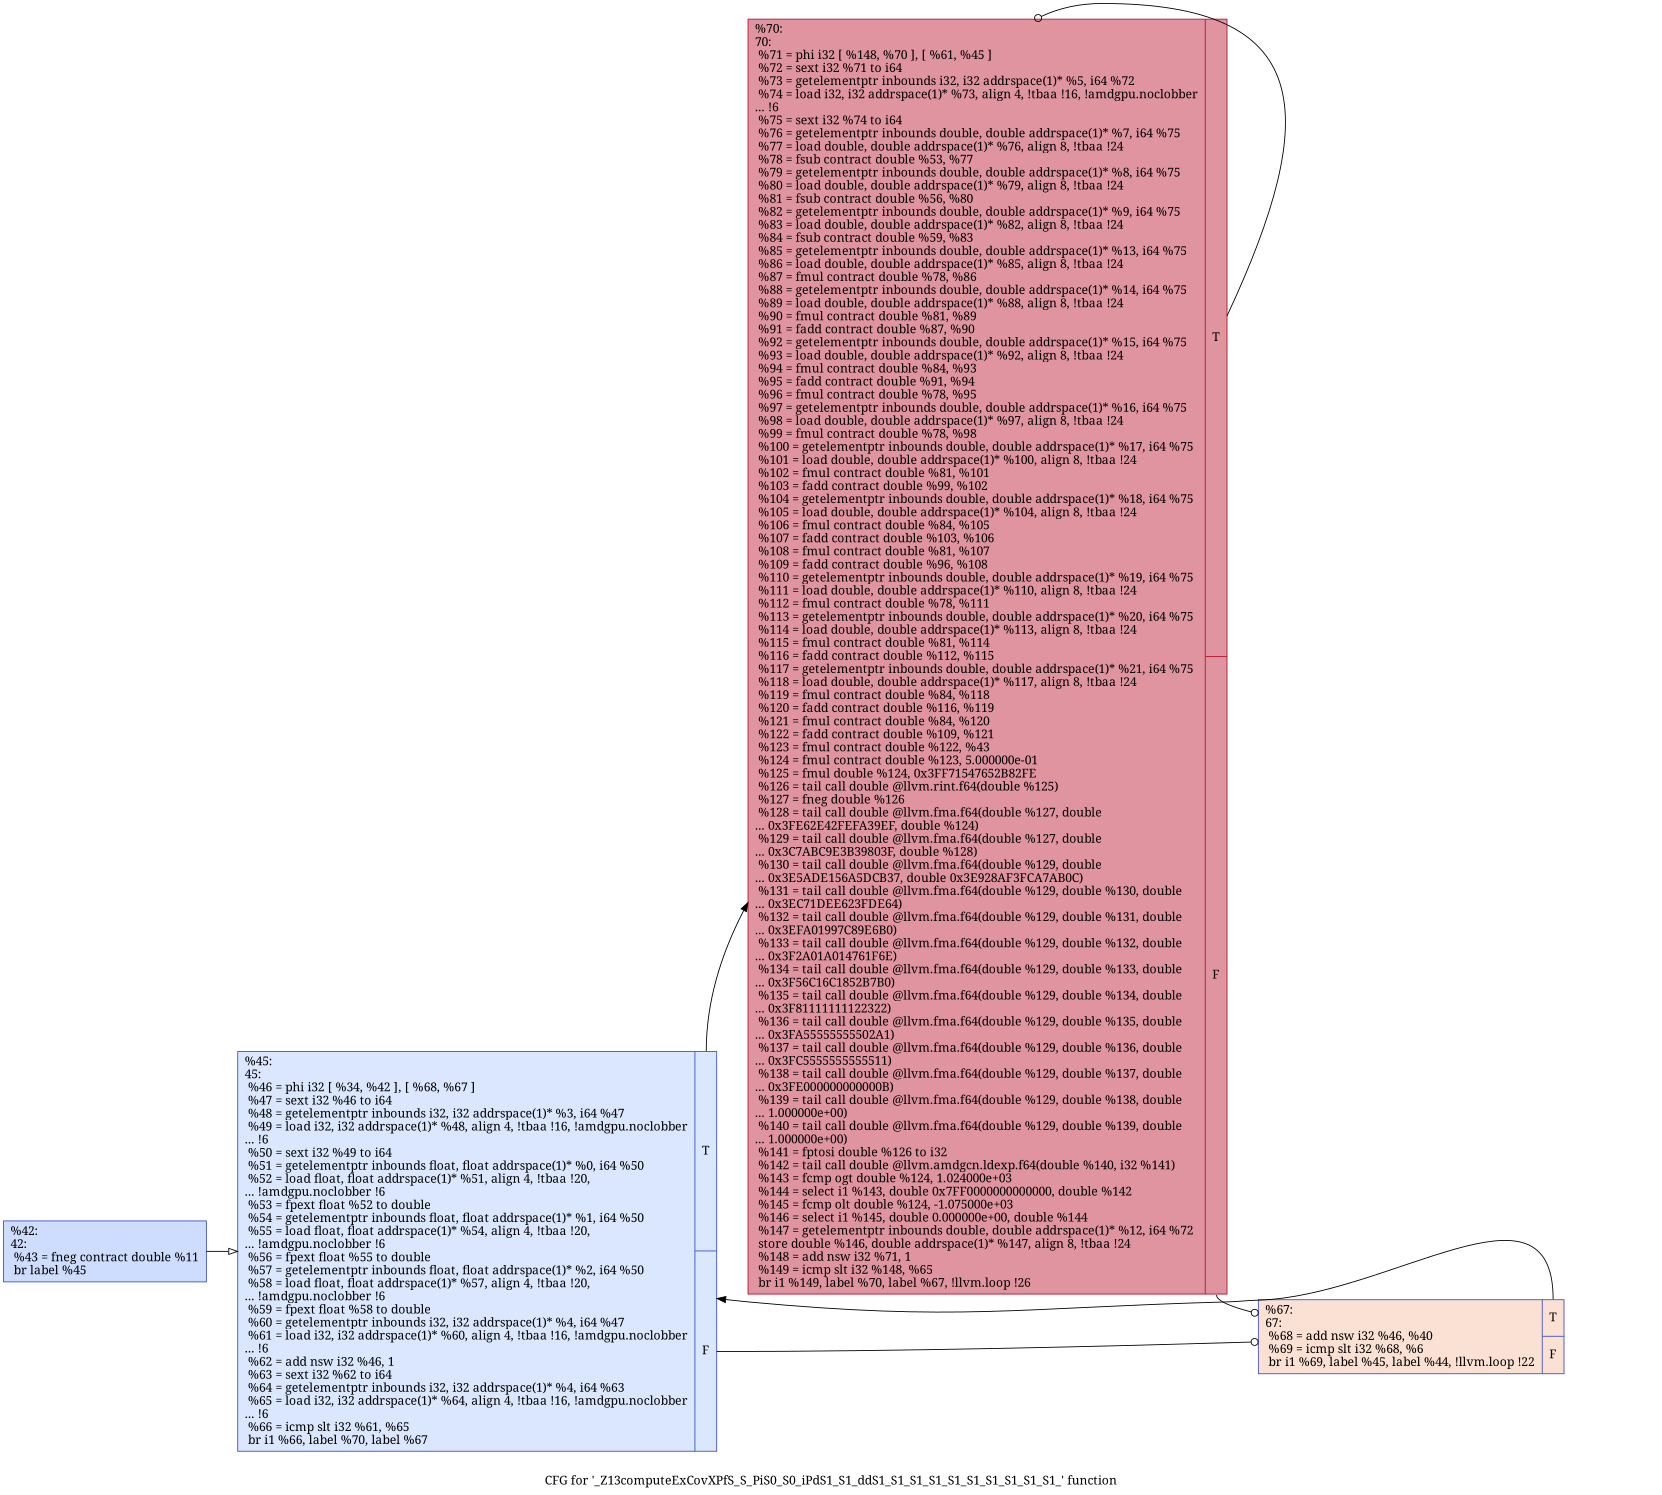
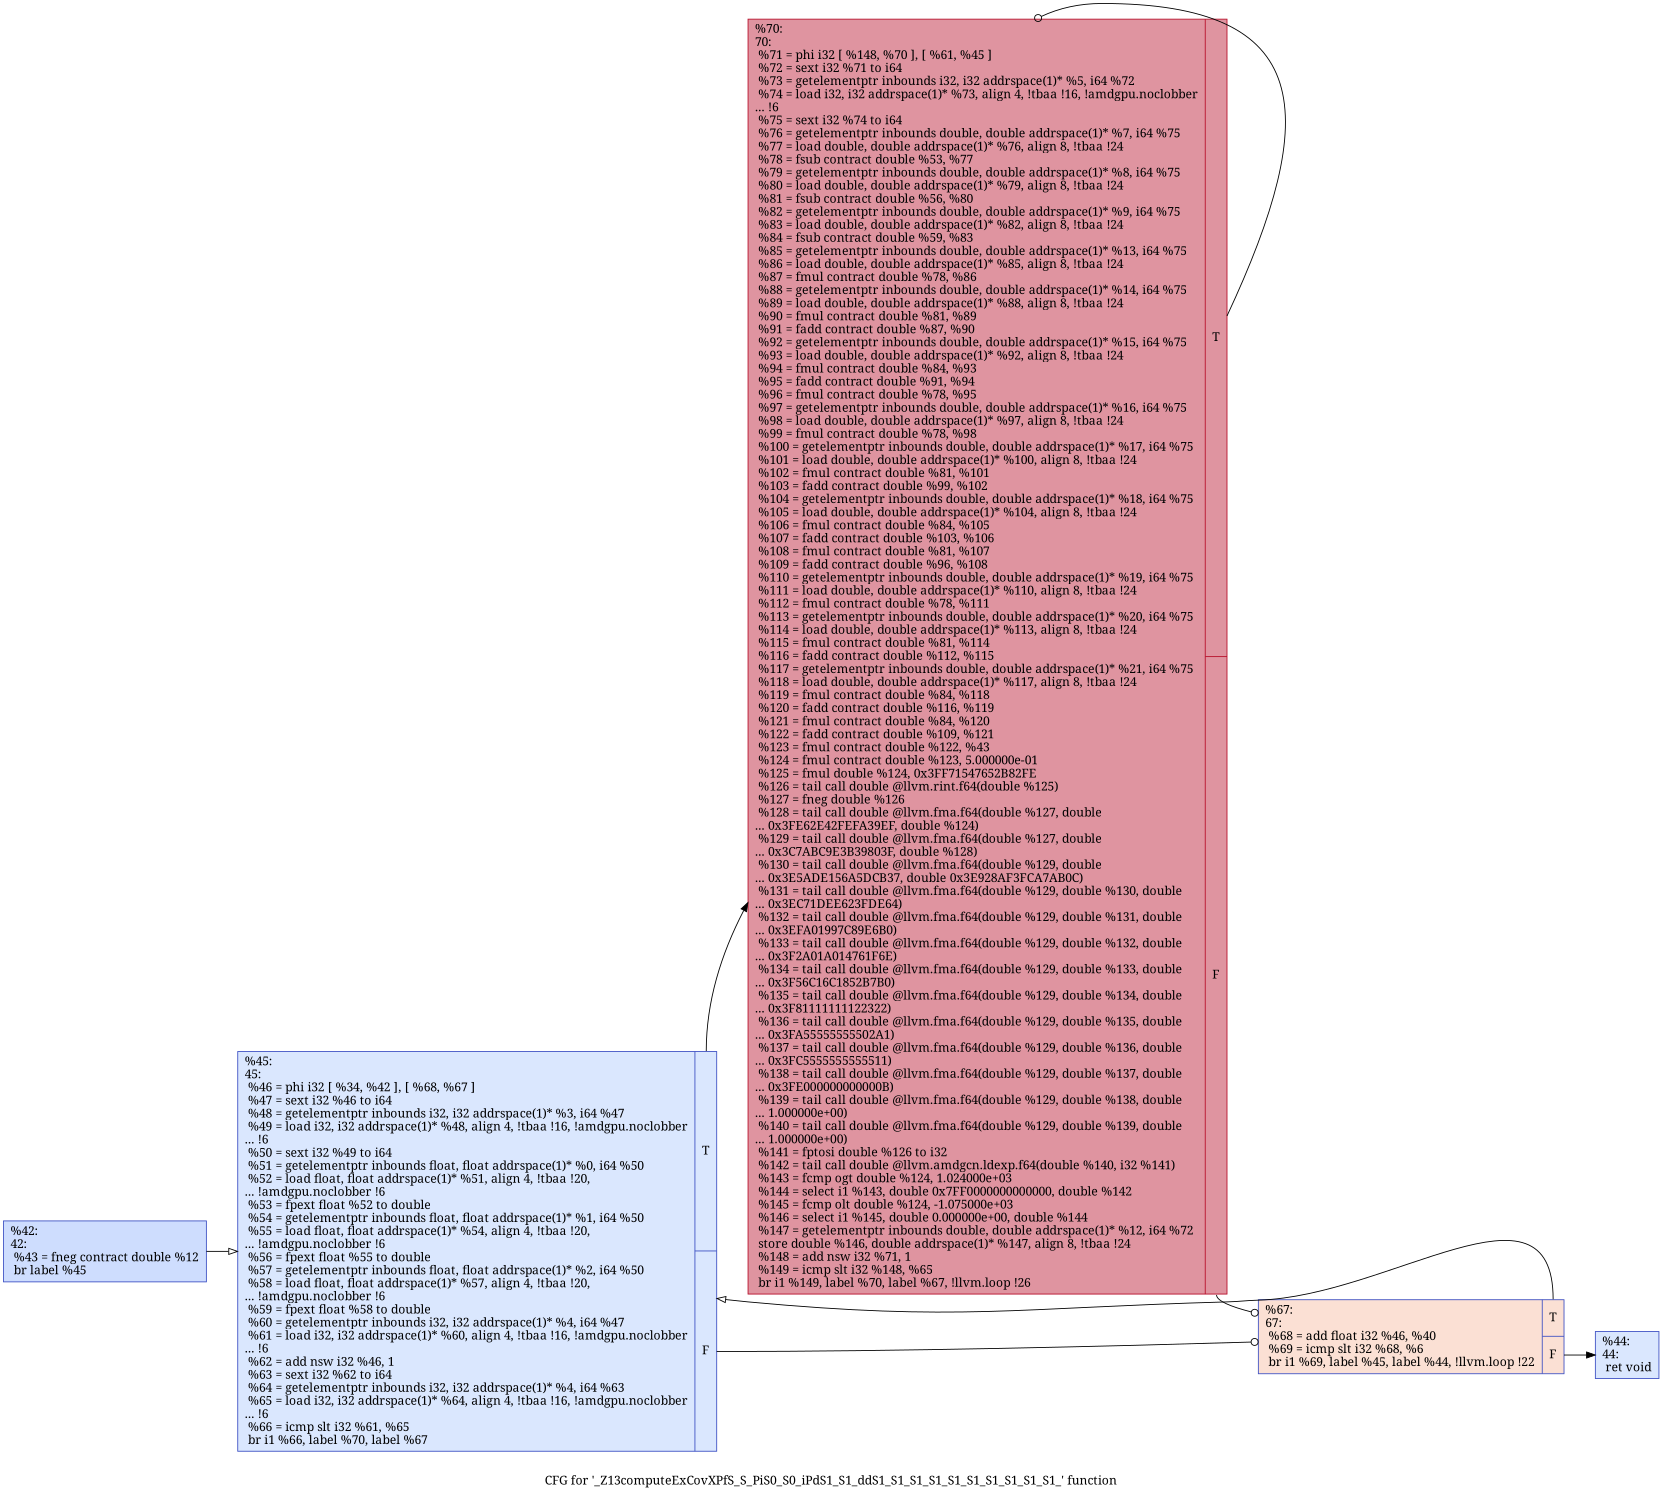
(105, 1257) -> (105, 1257)
(1162, 1304) -> (1162, 1304)
(1349, 1336) -> (1351, 1336)
none -> (1627, 1355)
